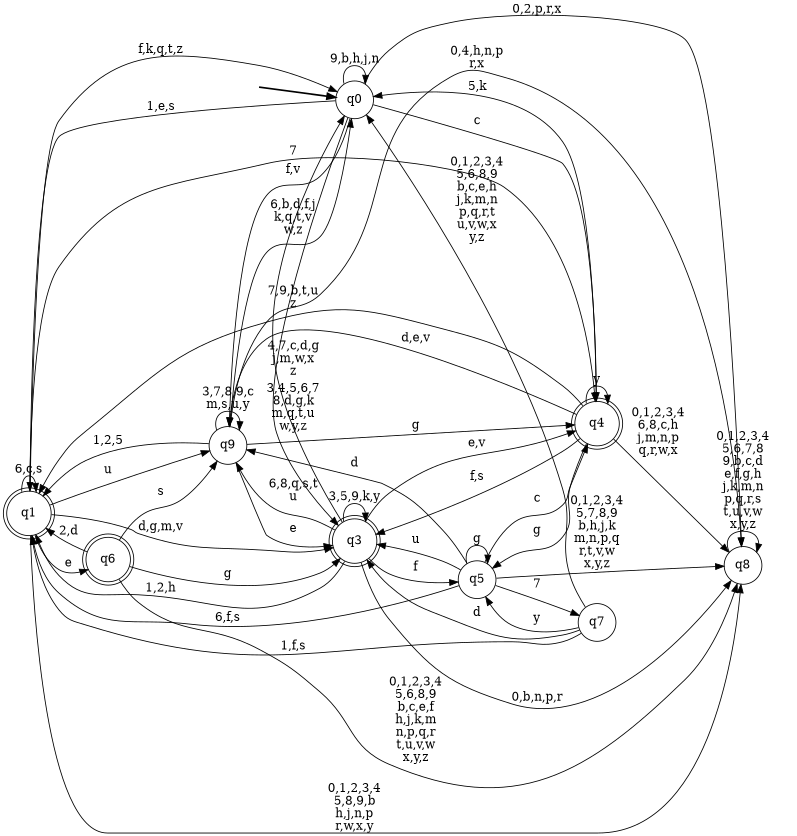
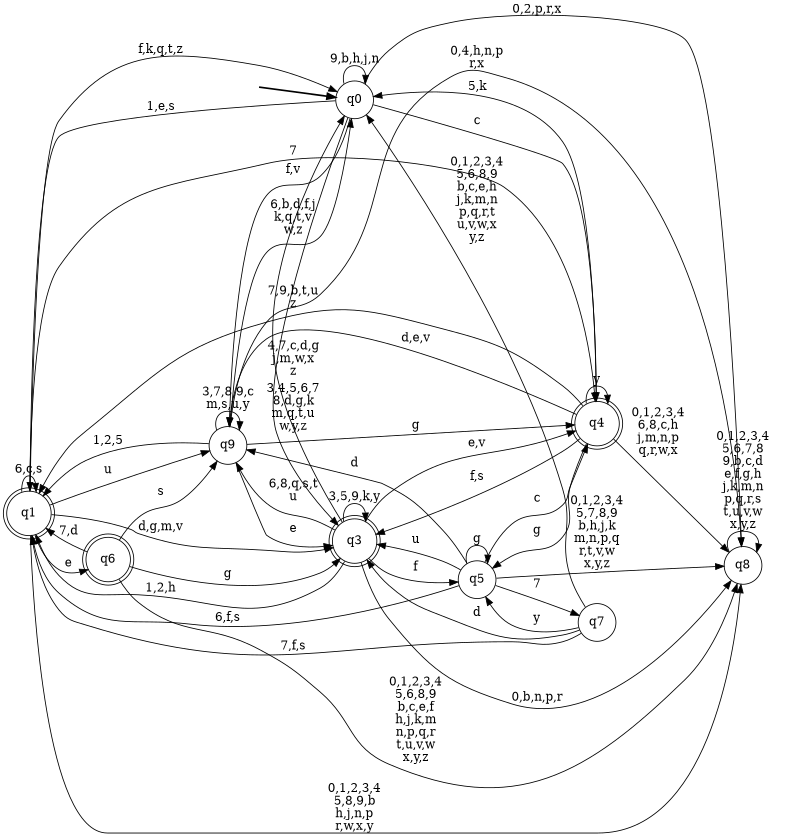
(69, 531) -> (69, 531)
(293, 646) -> (293, 646)
